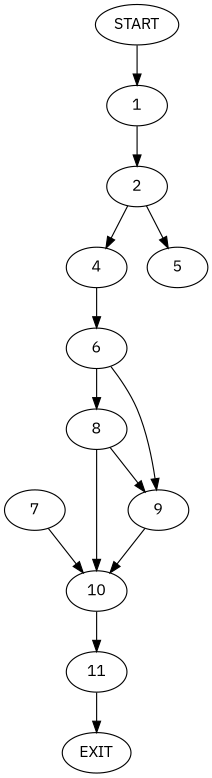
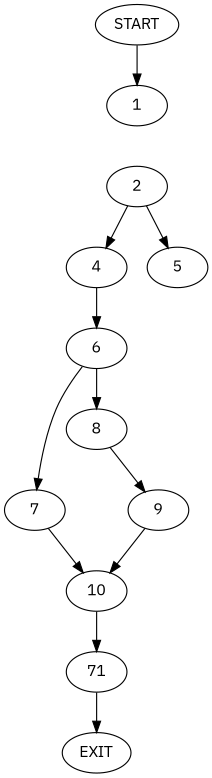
(137, 141) -> none
(141, 419) -> (52, 419)
(97, 504) -> none
(97, 672) -> (97, 672)
